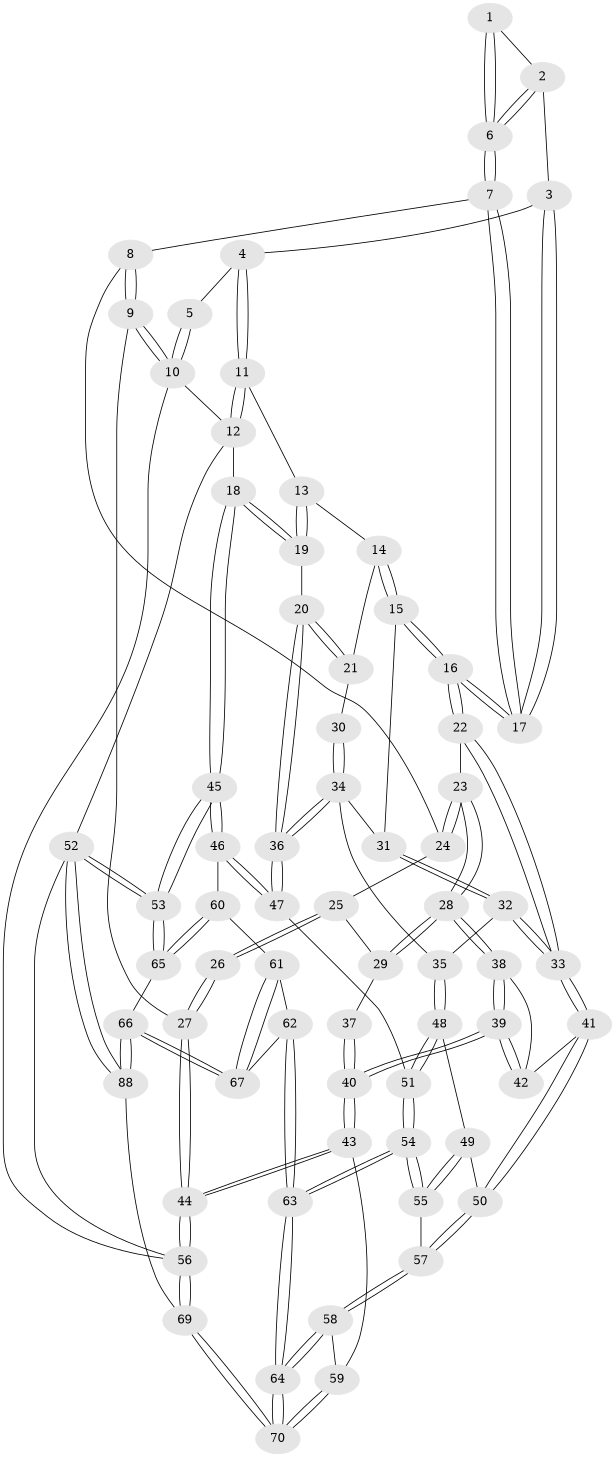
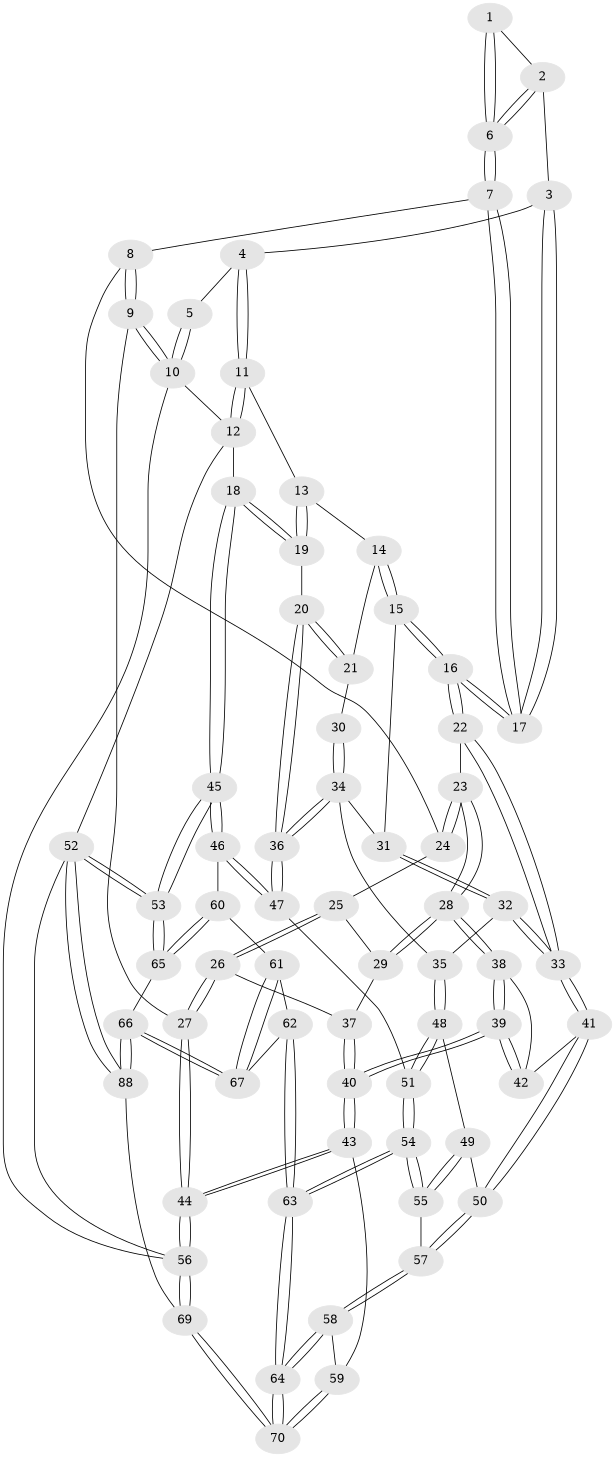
none -> (291, 998)
